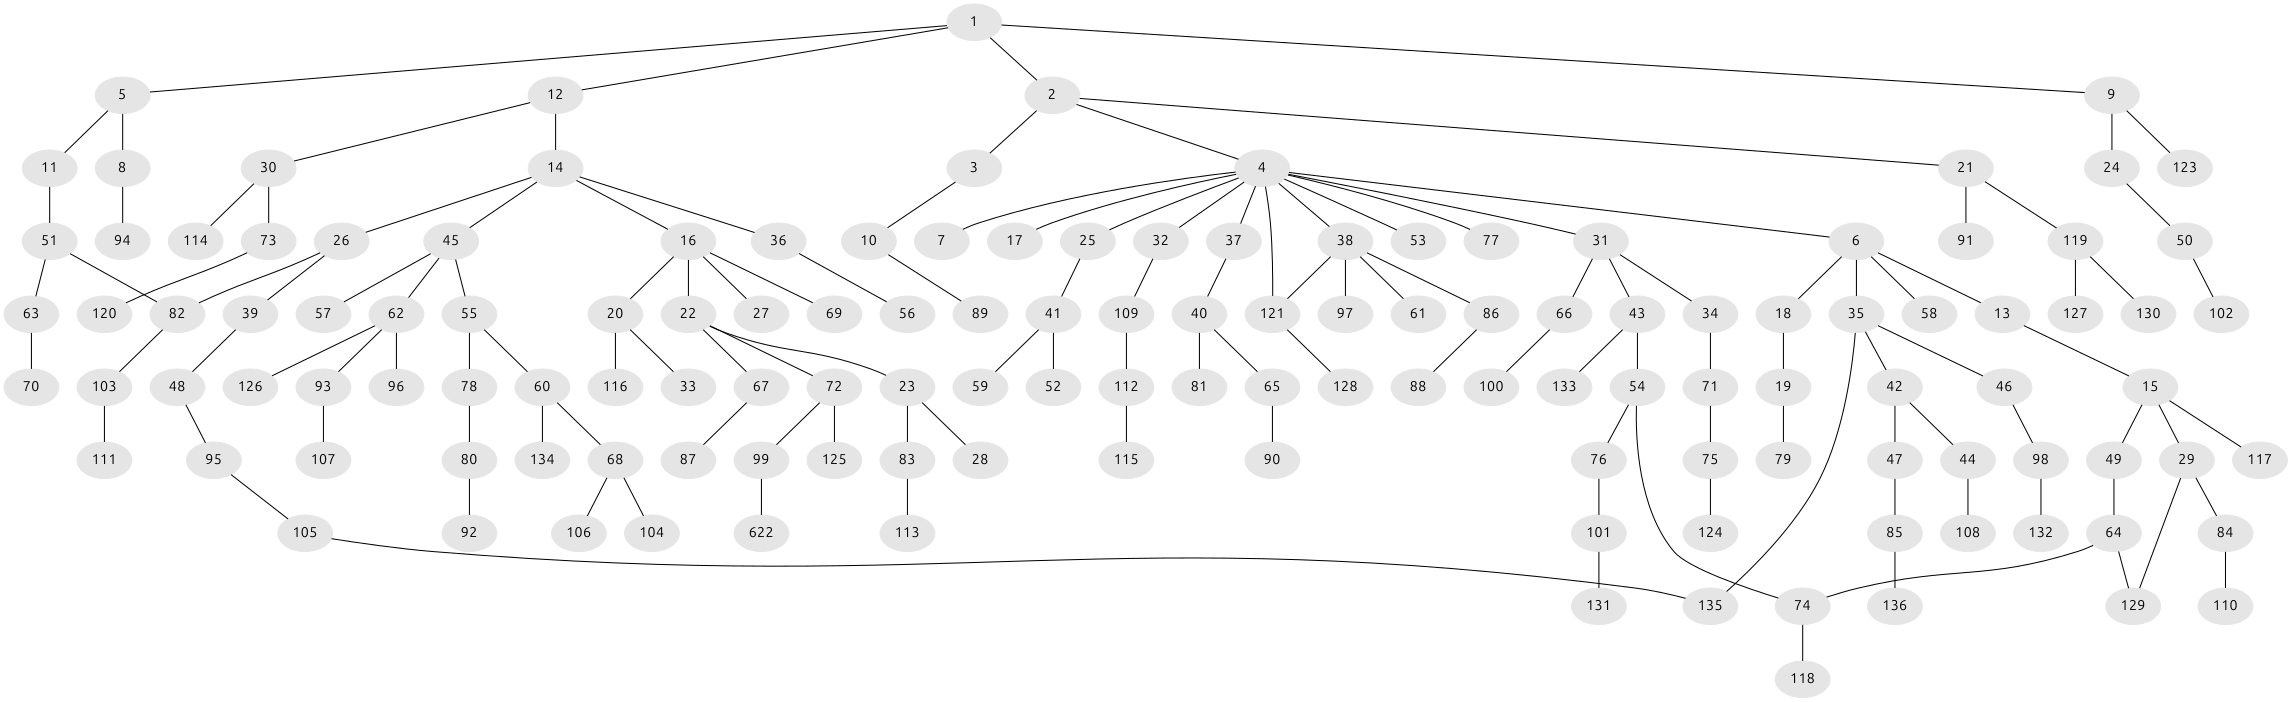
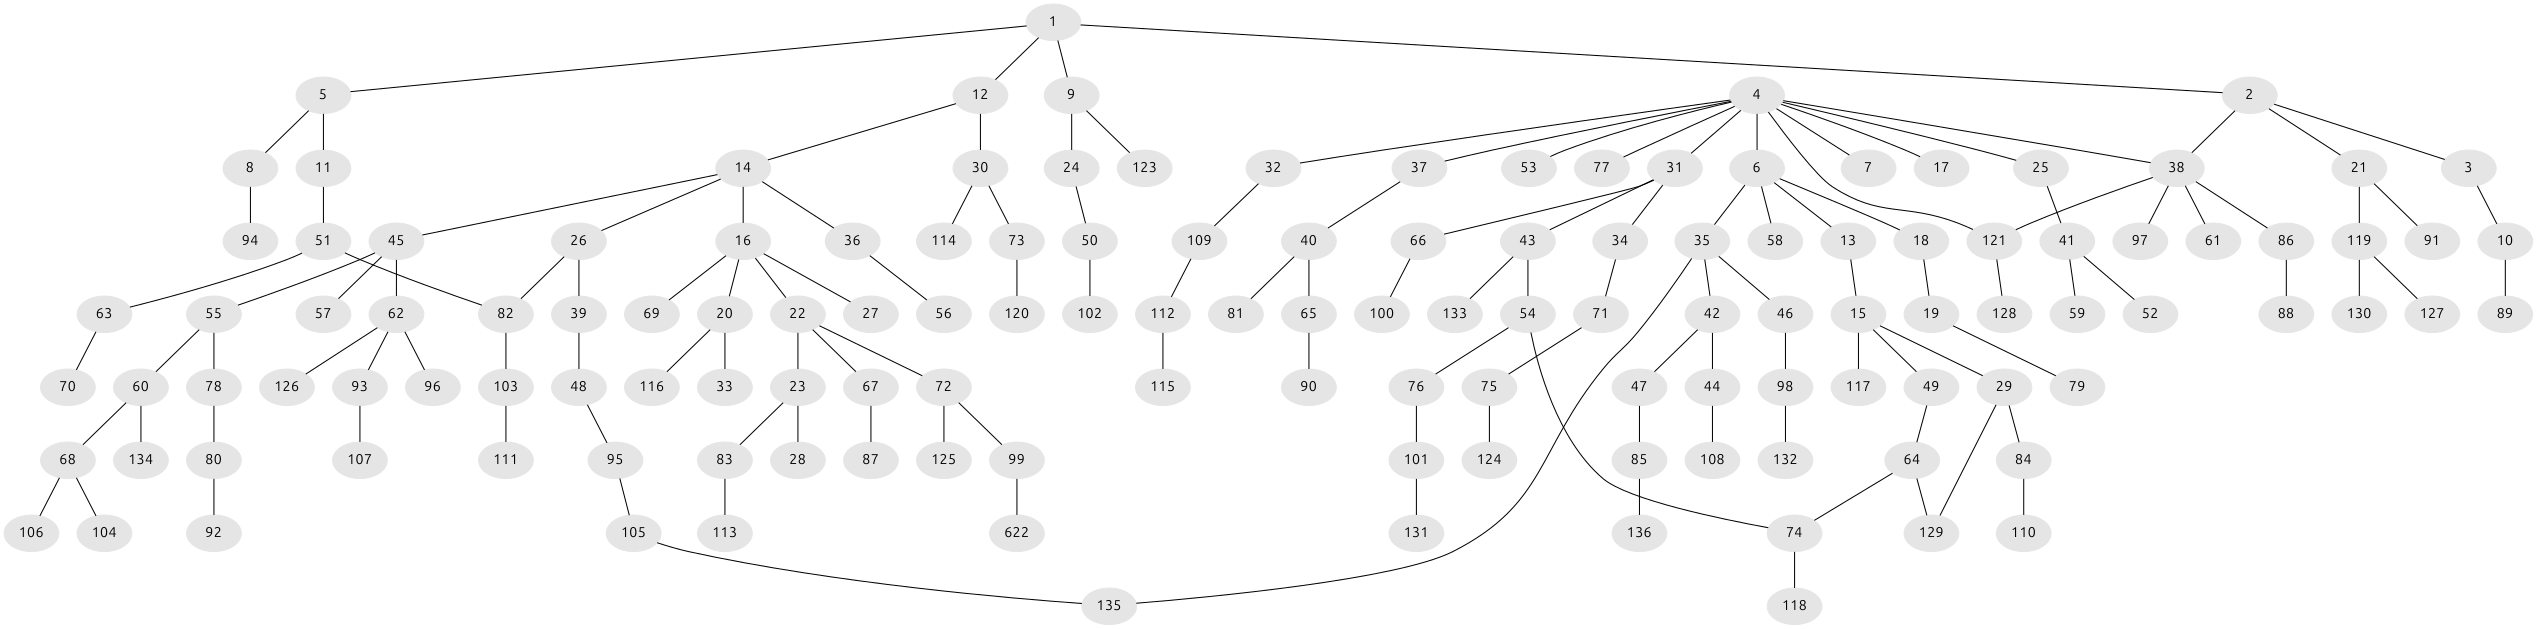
(1157, 132) -> (2213, 132)
